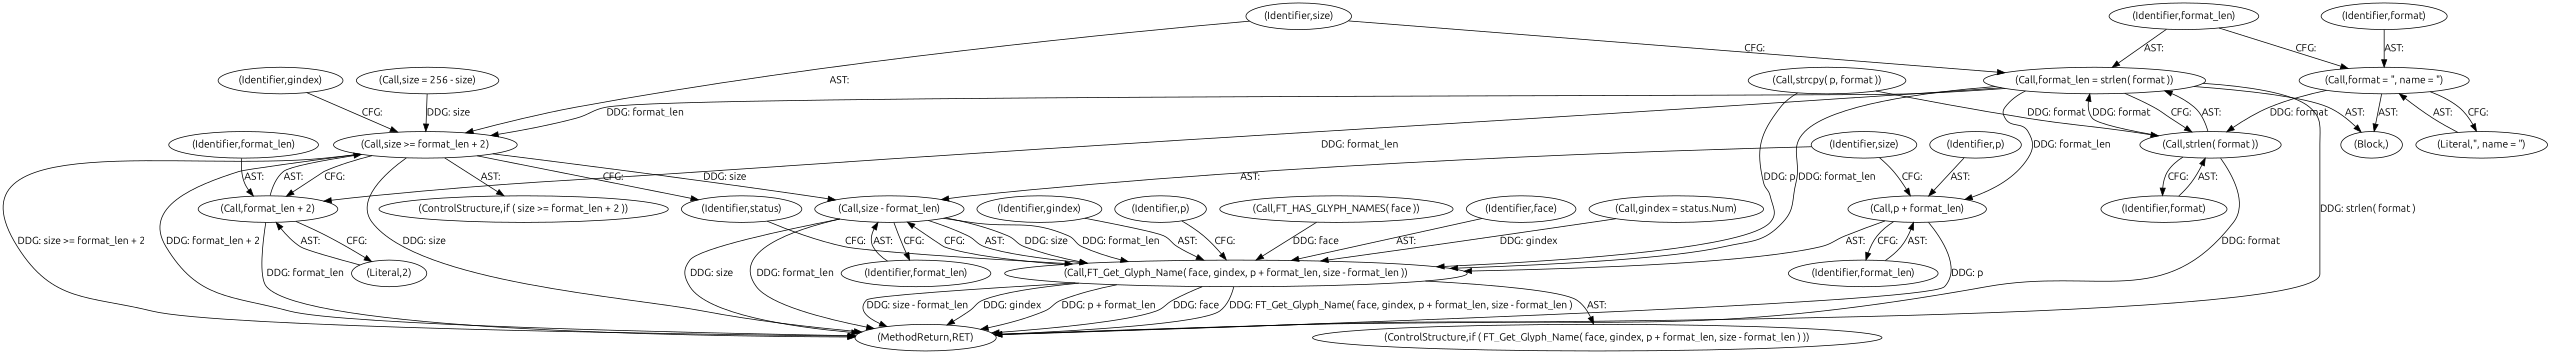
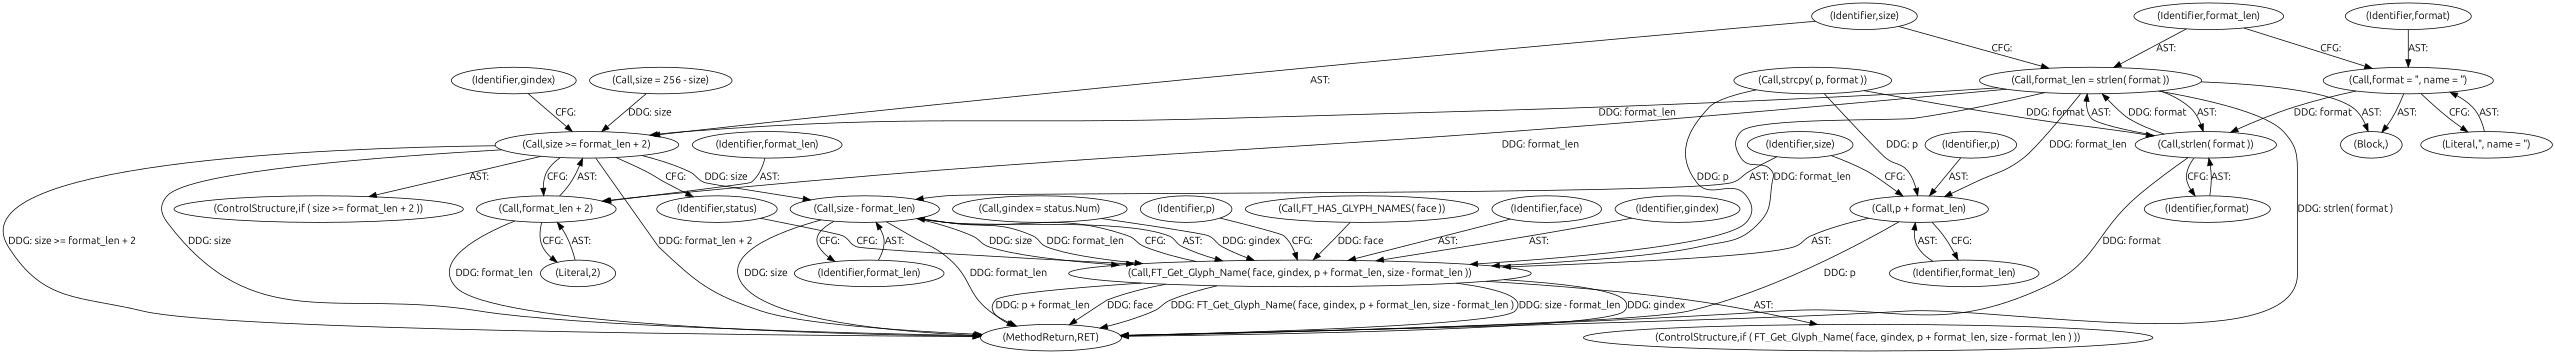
(2182, 113) -> (2208, 113)
none -> (1870, 143)
